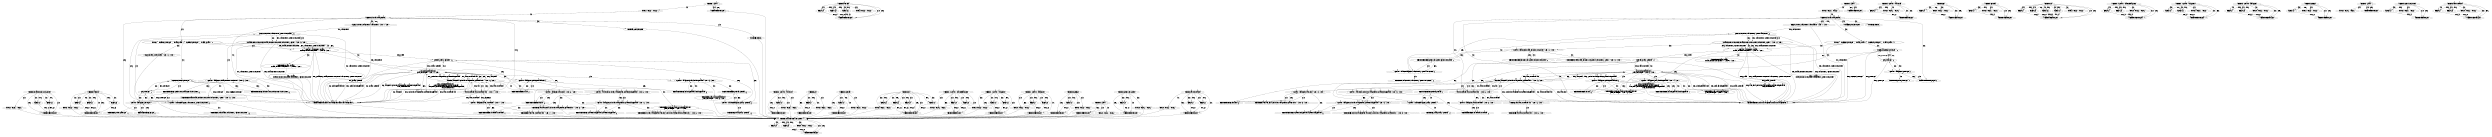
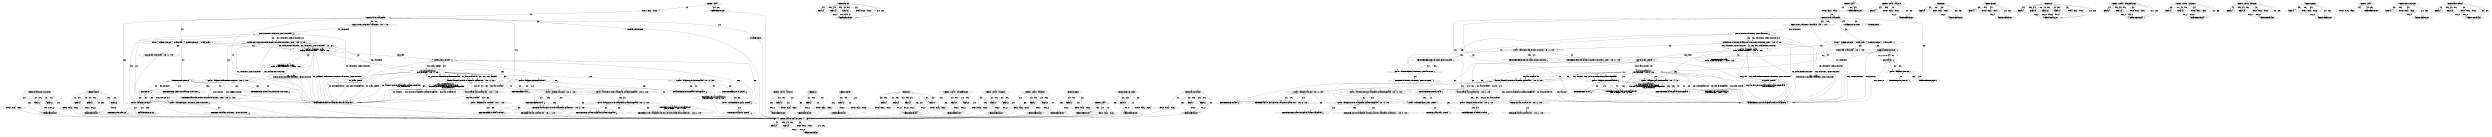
none -> (1850, 50)
(484, 98) -> (484, 98)
(488, 98) -> (488, 98)
none -> (1470, 98)
(1483, 98) -> (1483, 98)
